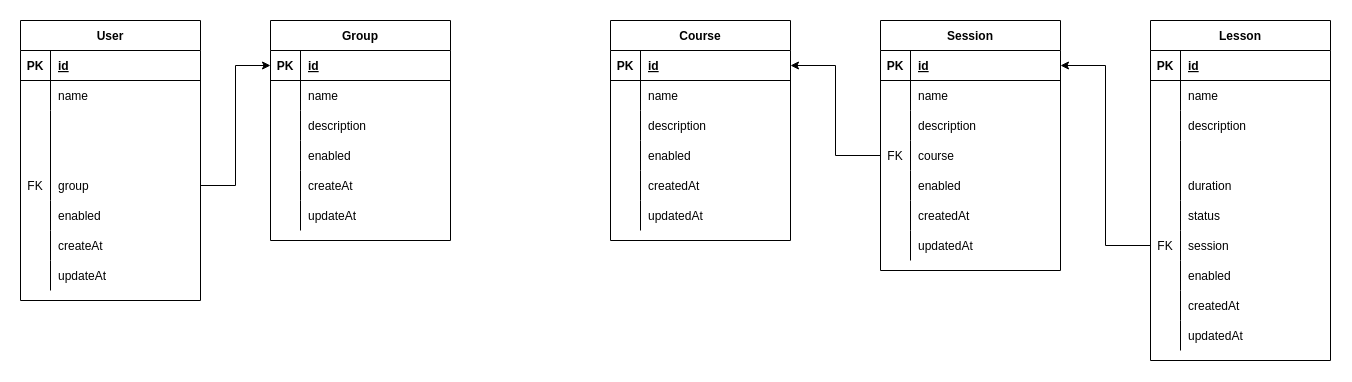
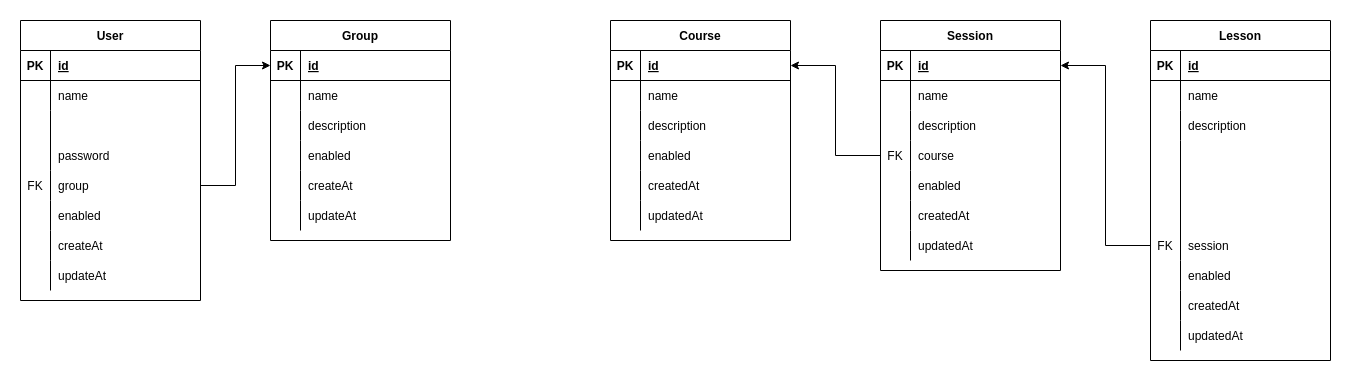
none -> (126, 156)
(1256, 186) -> none
(1256, 216) -> none
